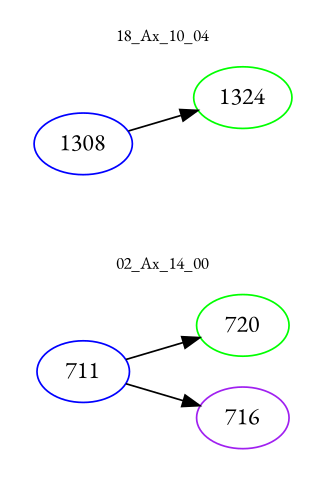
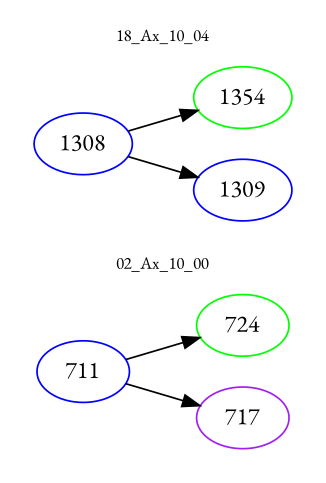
(243, 98) -> (243, 98)
none -> (243, 190)
(163, 265) -> (163, 265)
(243, 325) -> (243, 325)
(243, 418) -> (243, 418)
